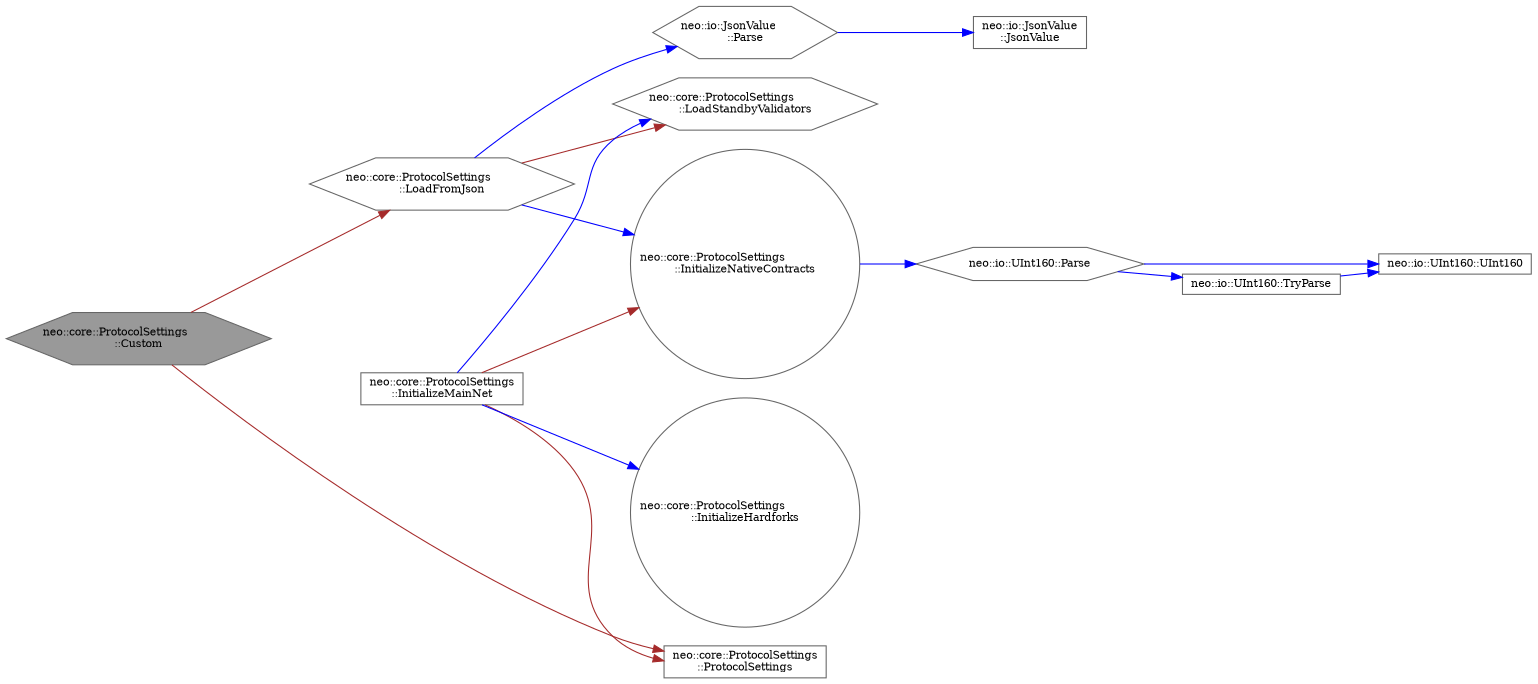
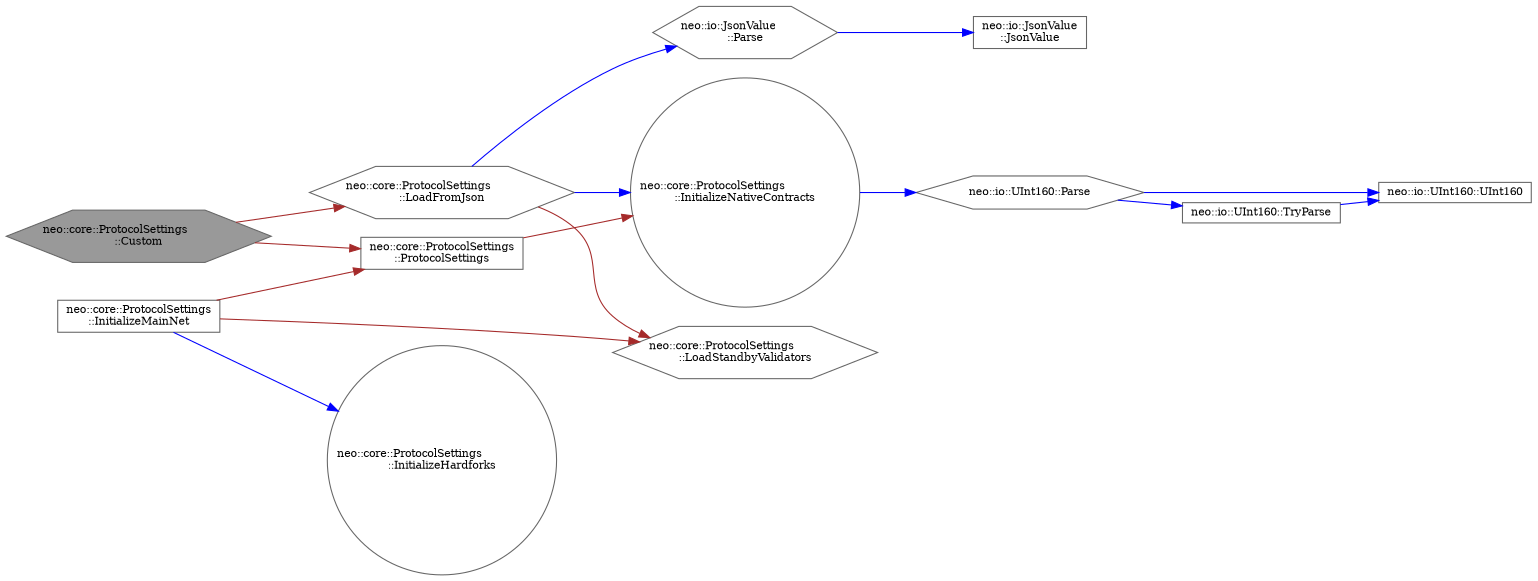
(555, 249) -> (425, 328)
(555, 342) -> (565, 230)
